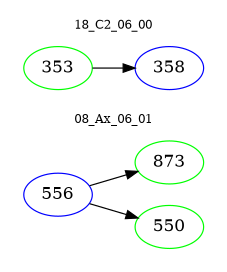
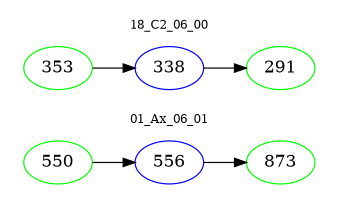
(169, 68) -> (169, 68)
none -> (281, 68)
(114, 120) -> (169, 120)
(108, 209) -> (108, 162)
